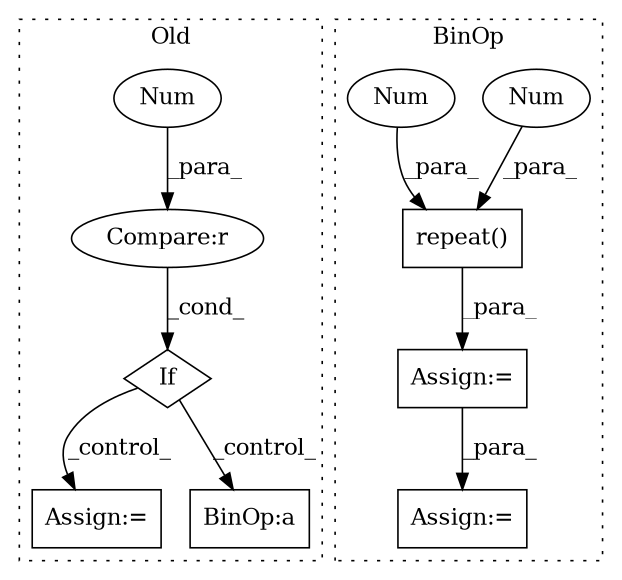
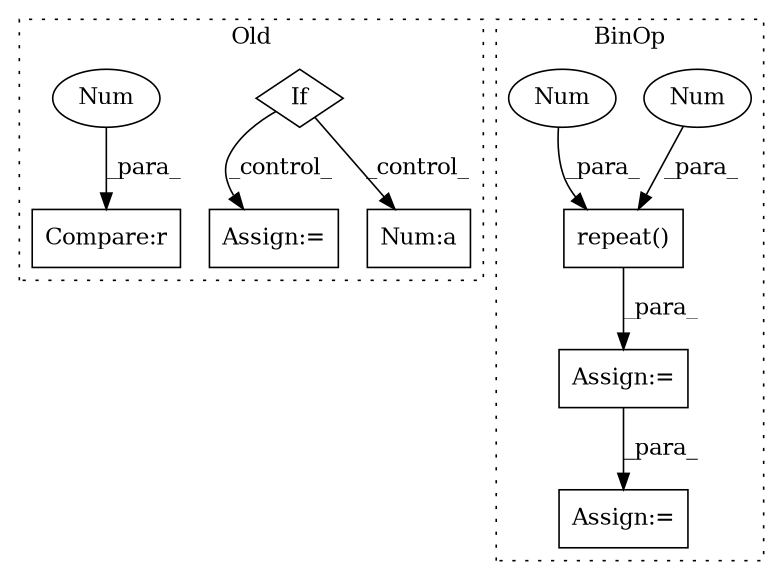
(168, 238) -> (106, 238)
(168, 300) -> none
(250, 519) -> (419, 238)
